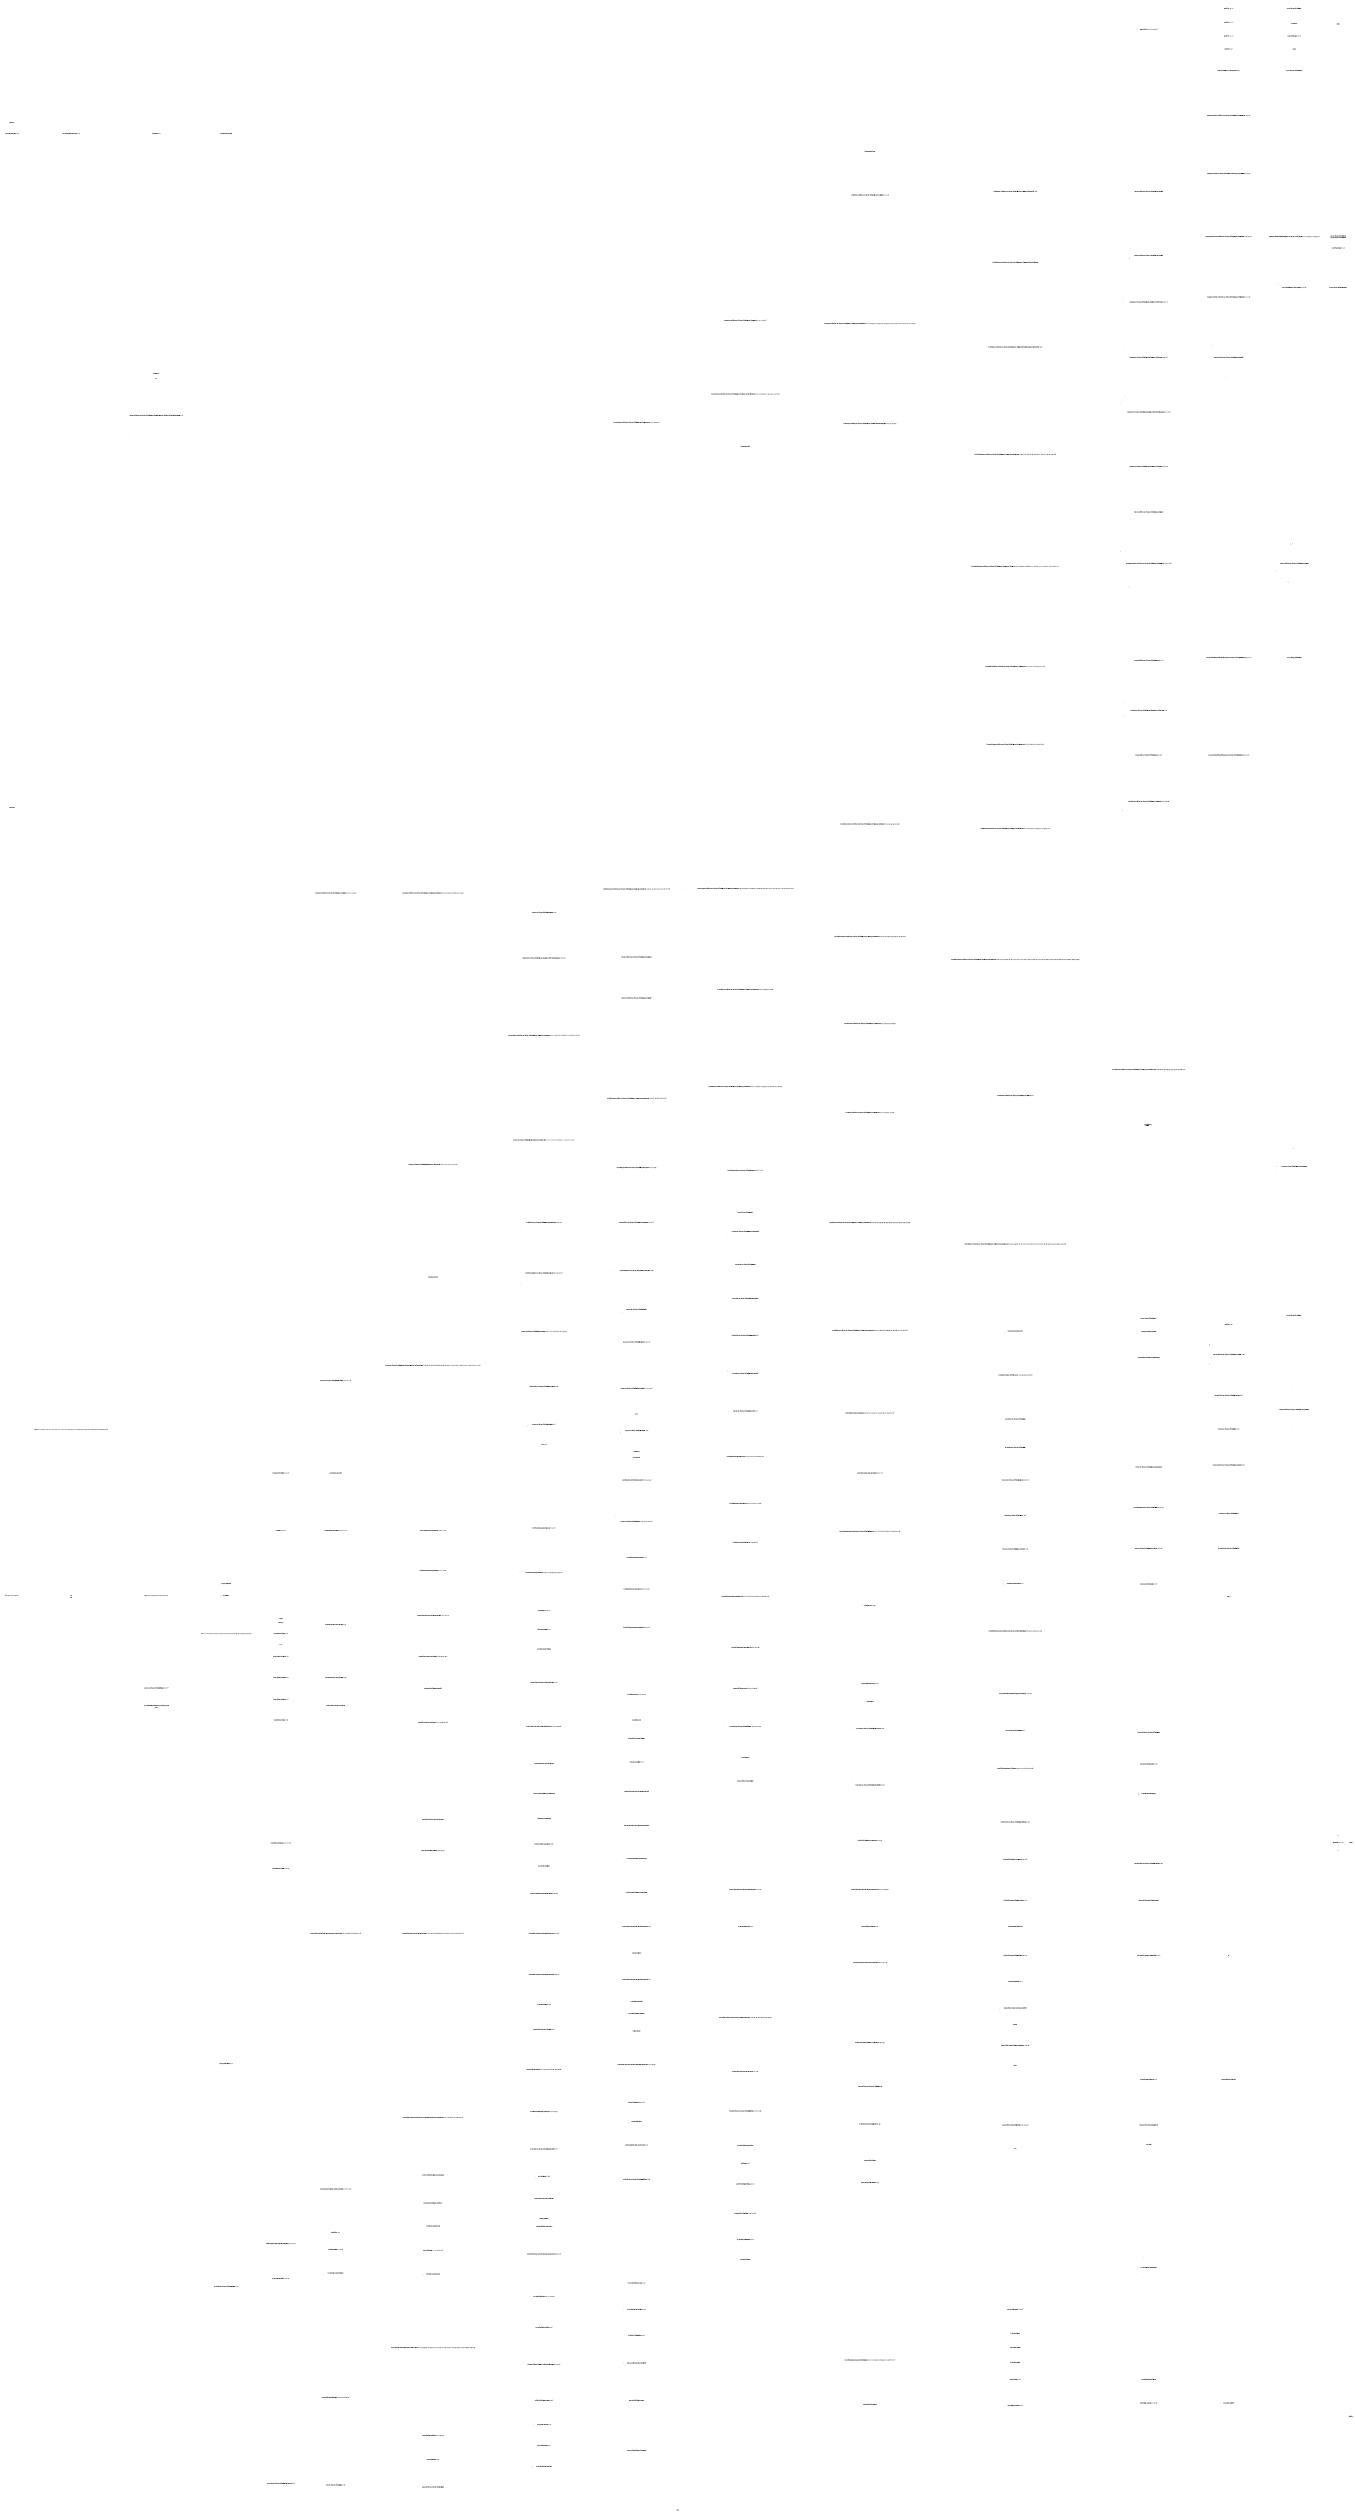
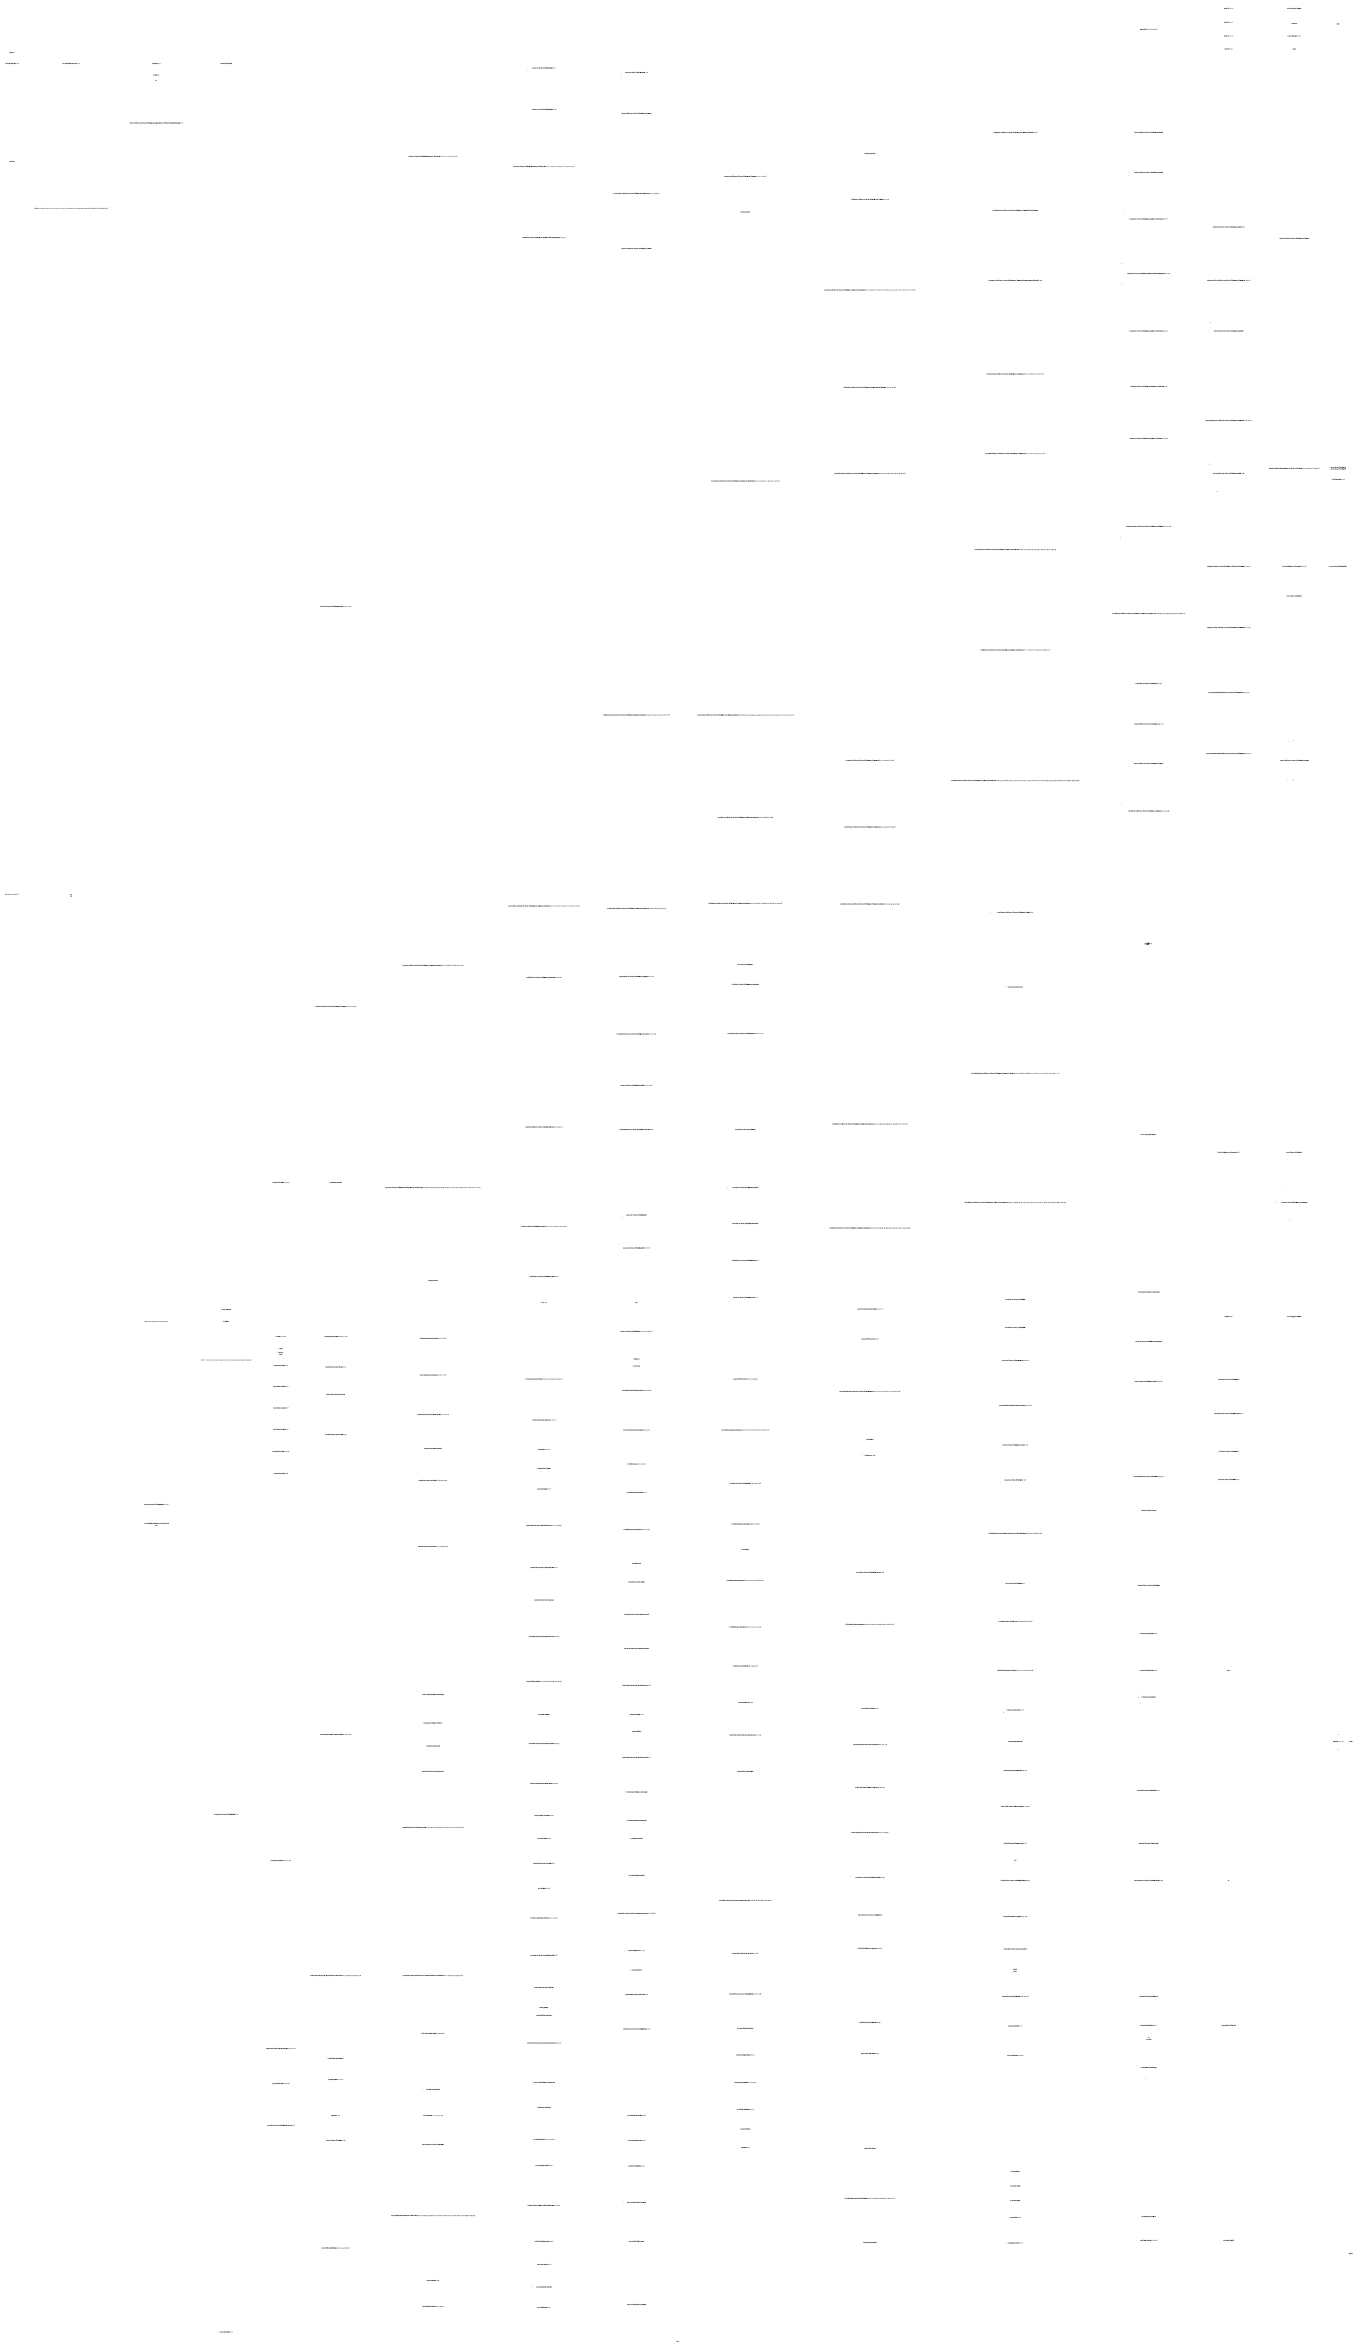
(636, 2031) -> none
